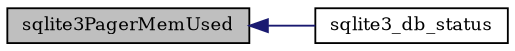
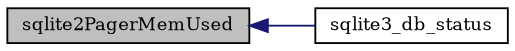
(128, 26) -> (128, 26)
